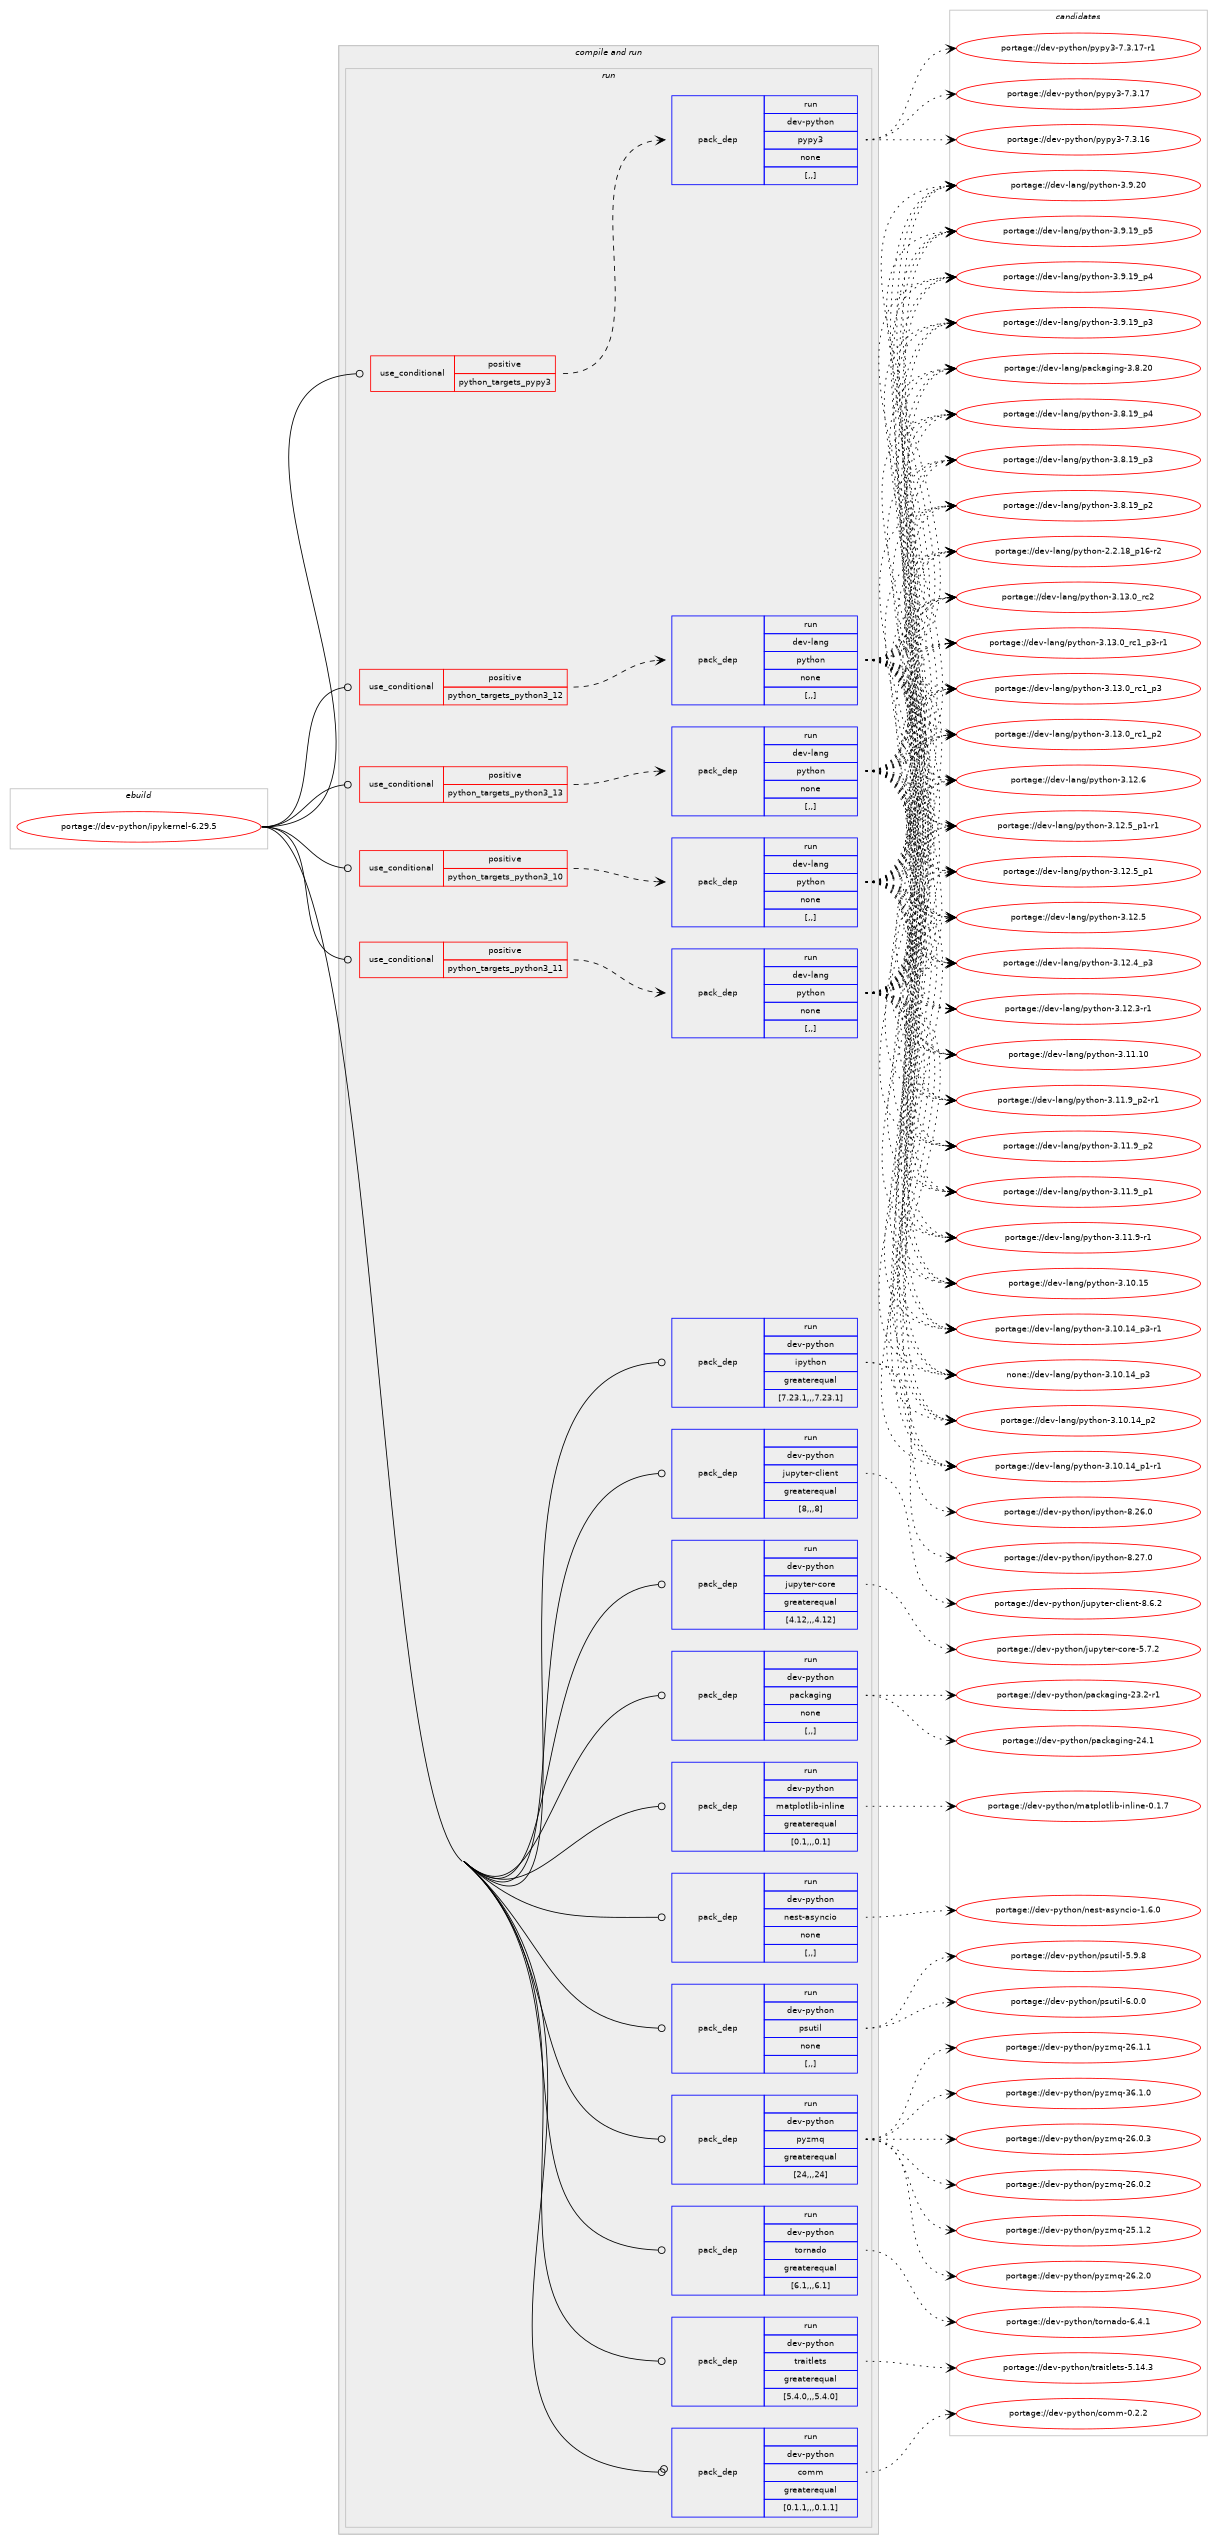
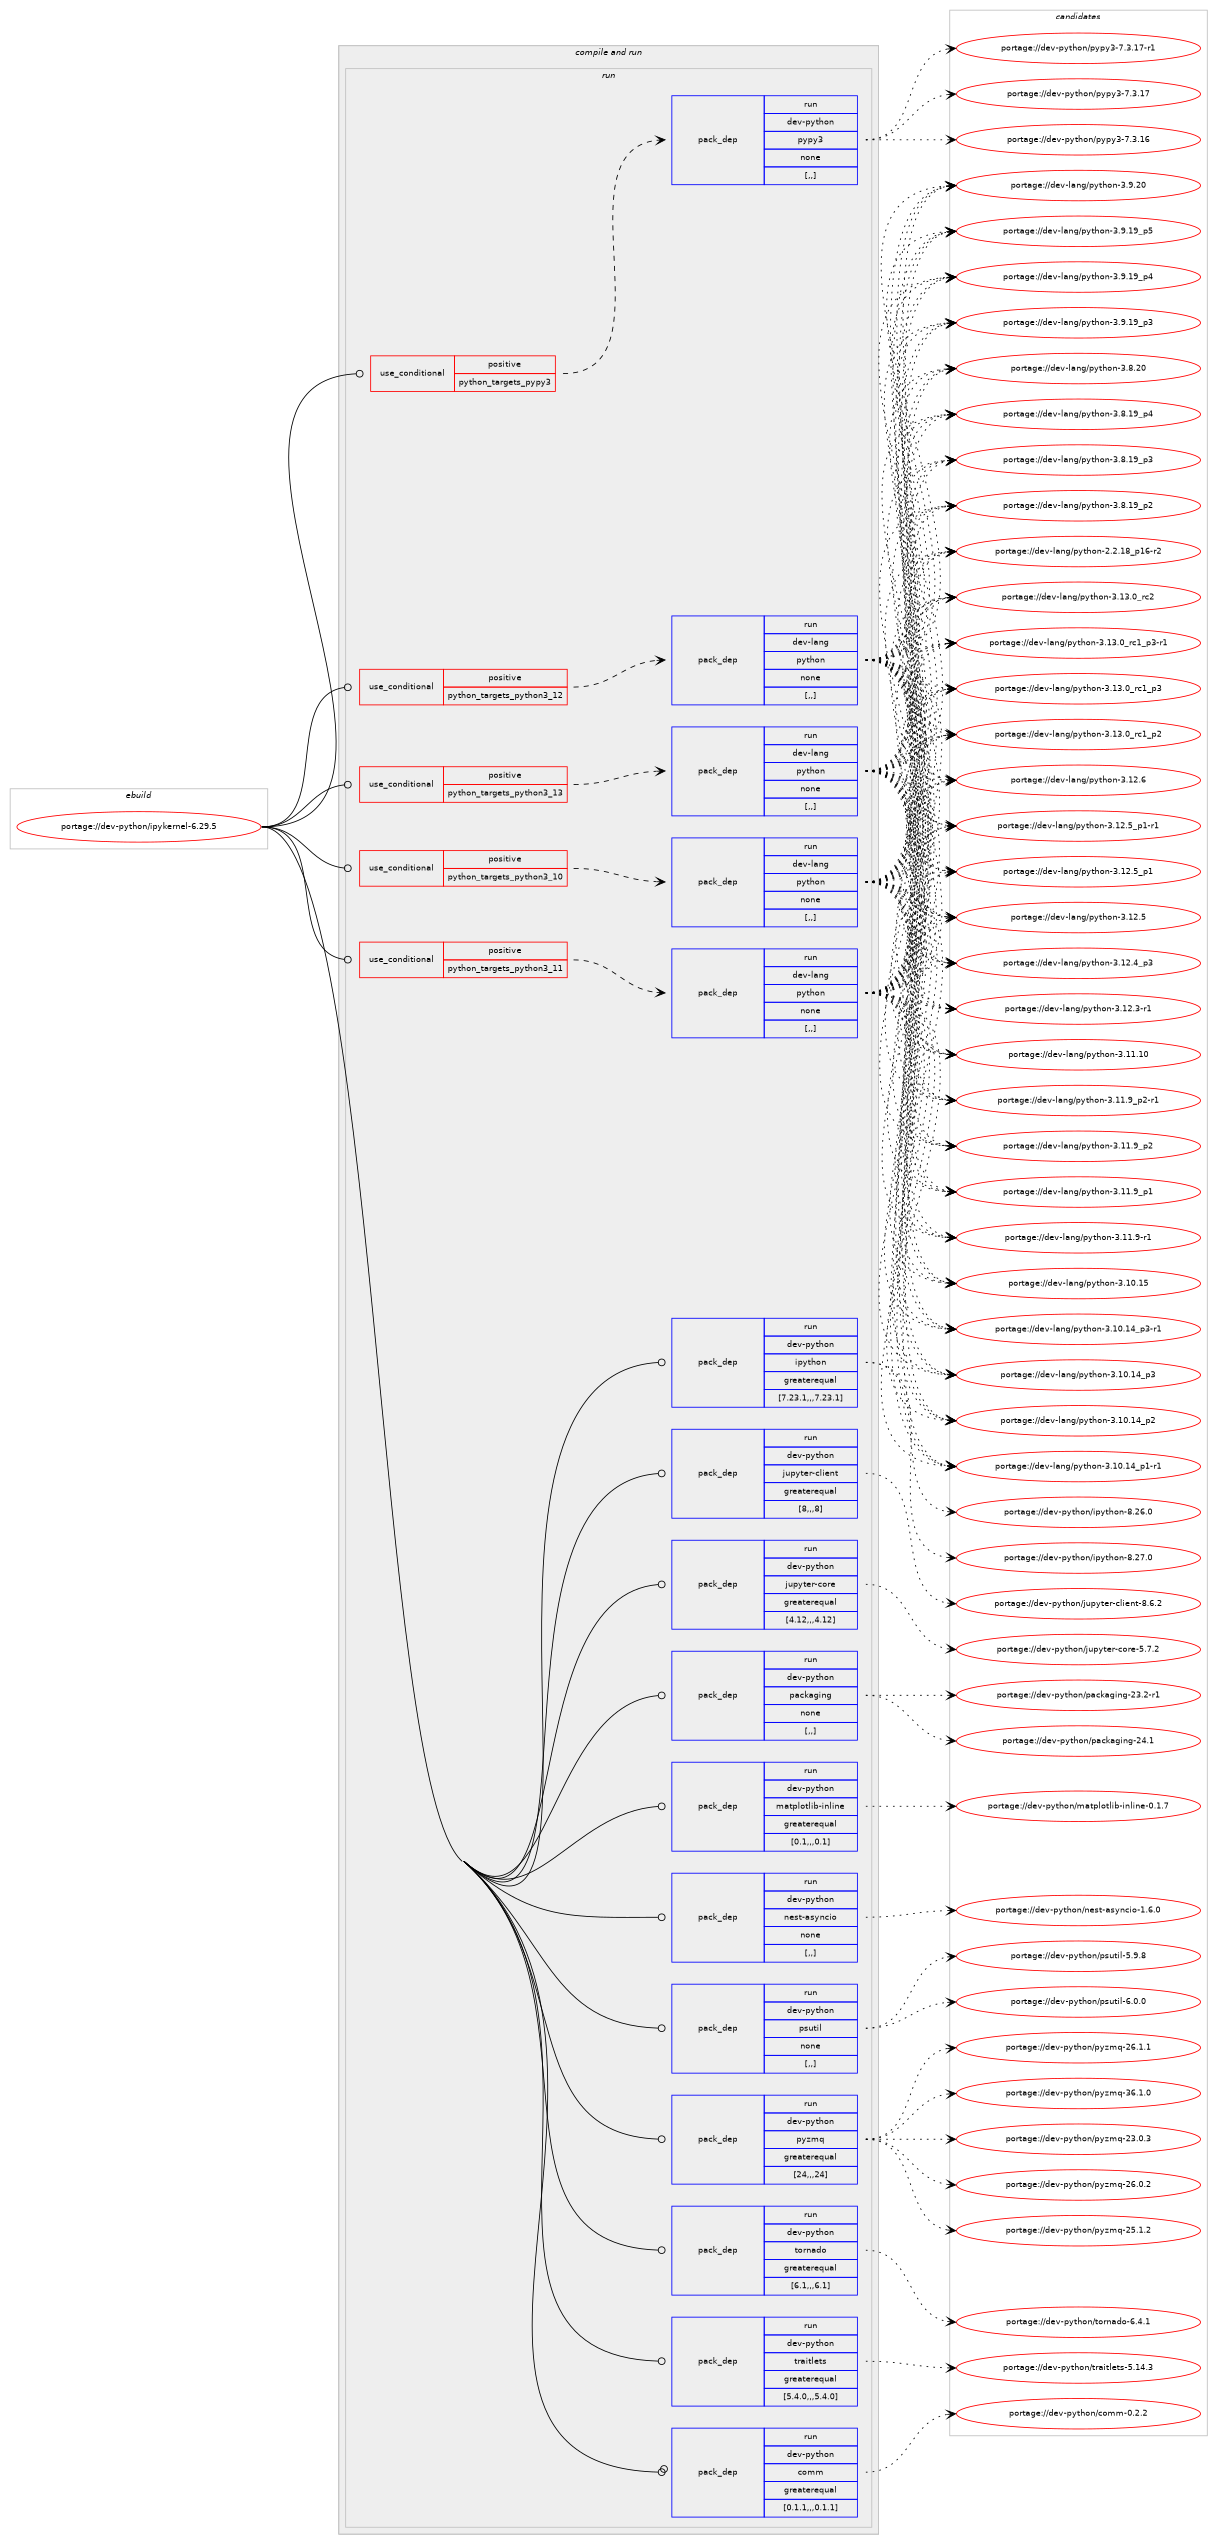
(1079, 369) -> (1079, 369)
(1079, 1375) -> (1079, 1375)
(1079, 2139) -> (1079, 2139)
(1079, 2276) -> none
